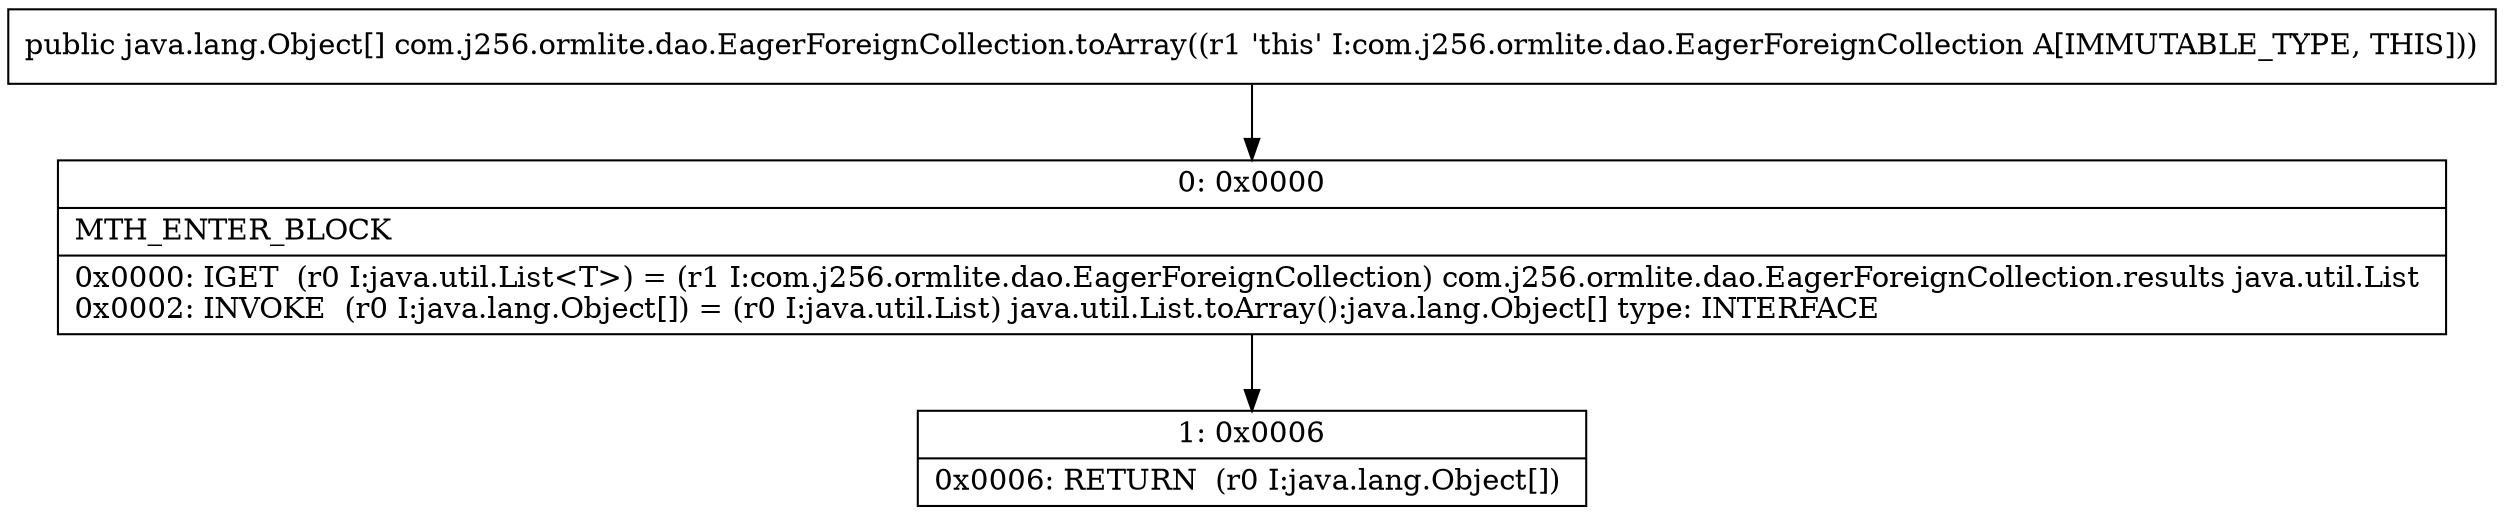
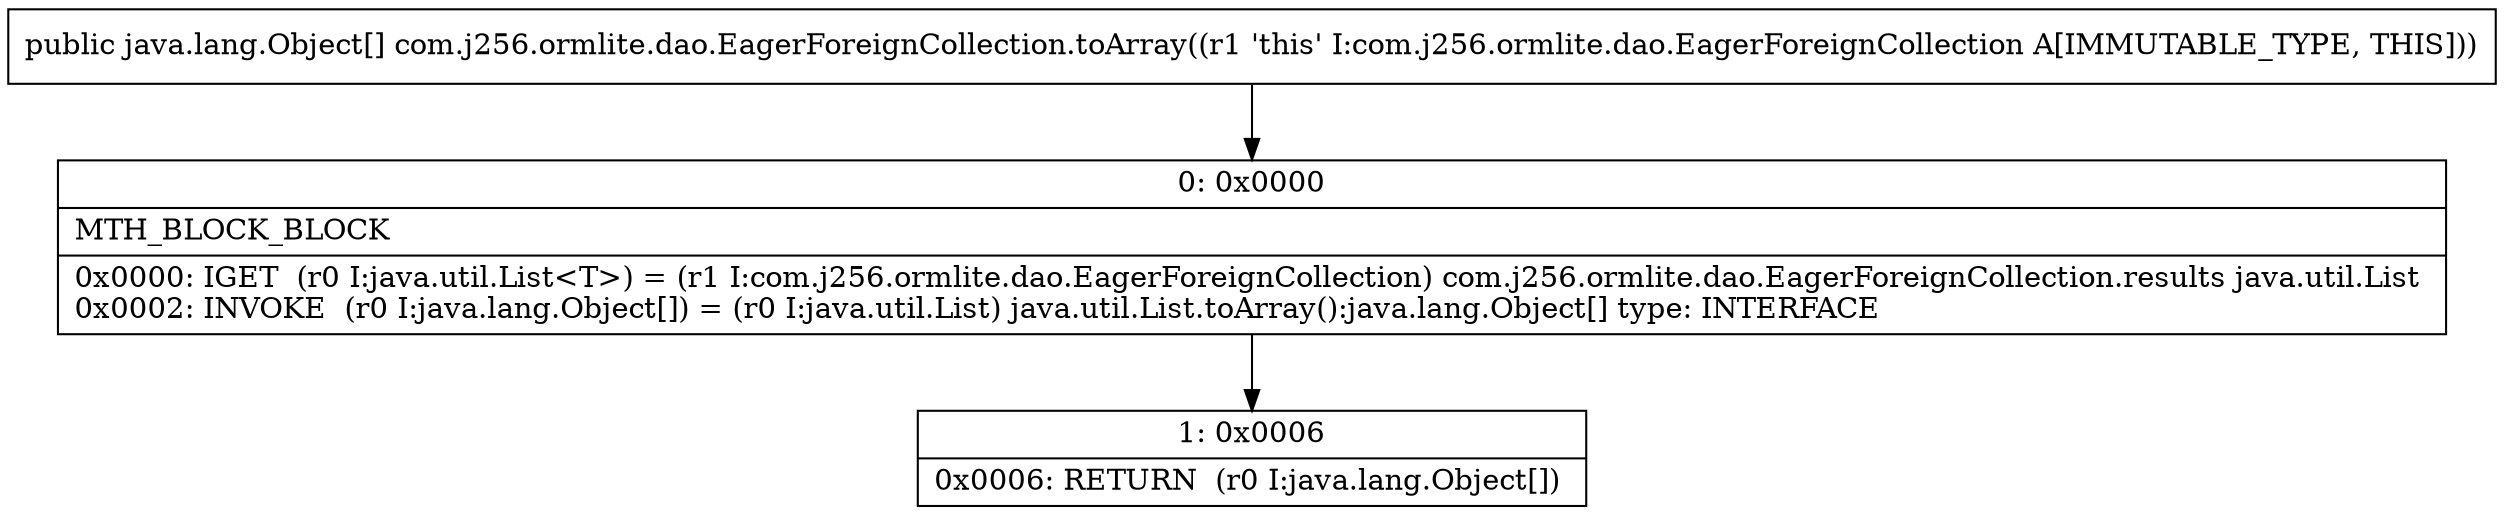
(234, 231) -> (233, 231)
